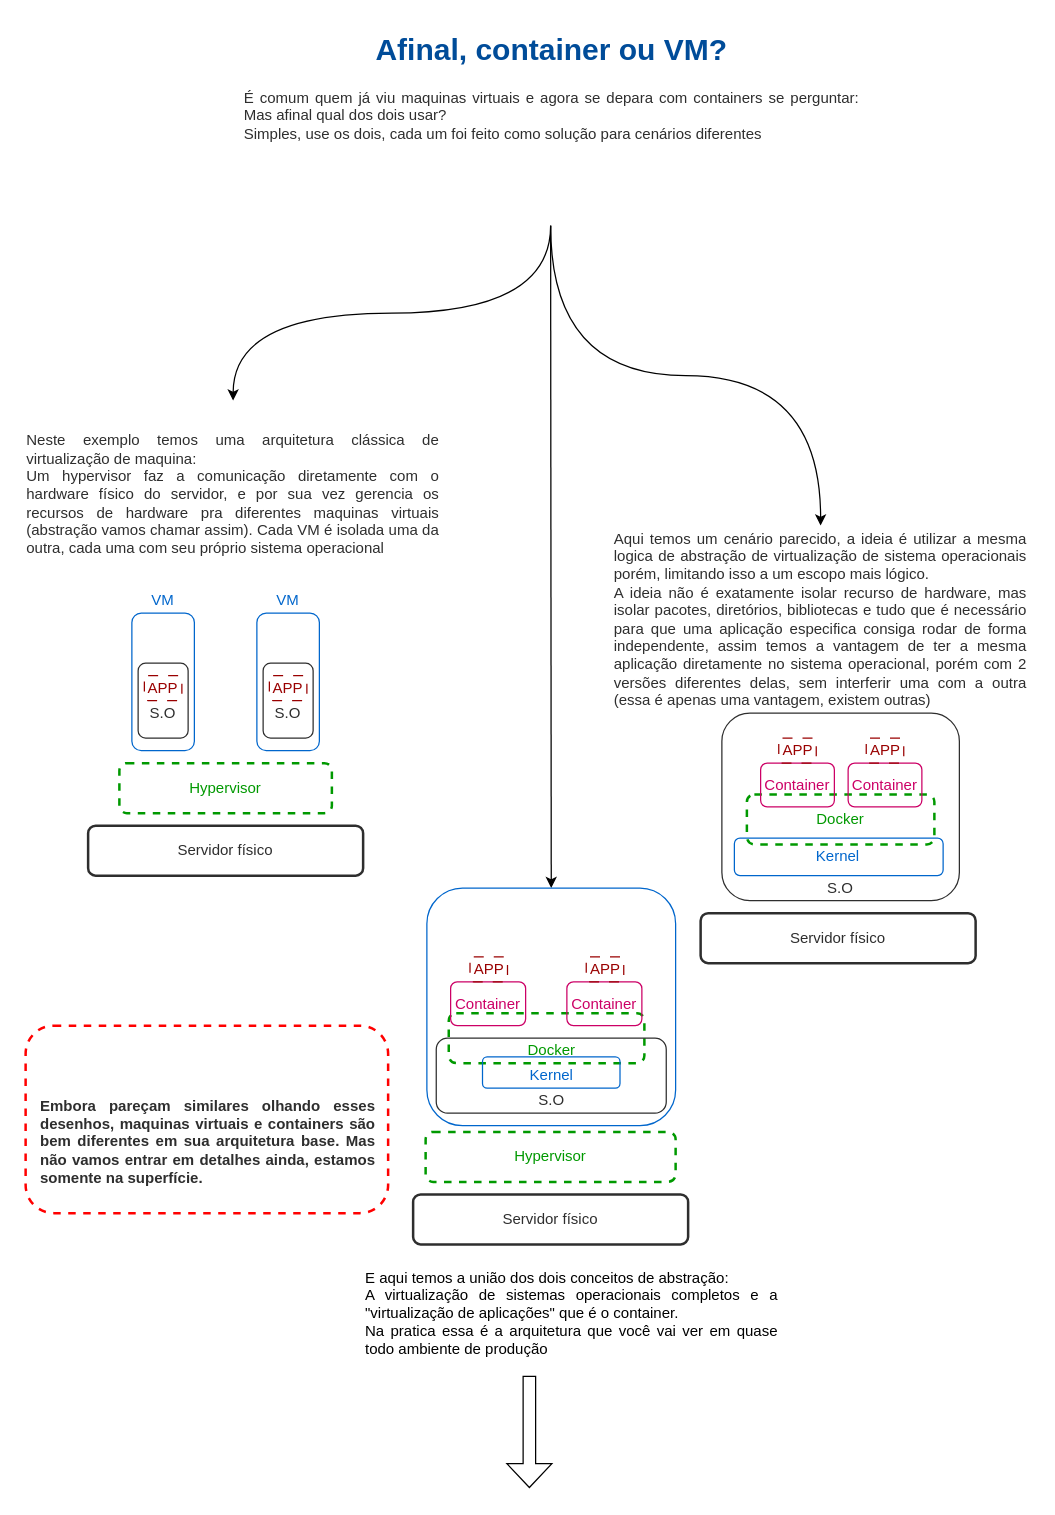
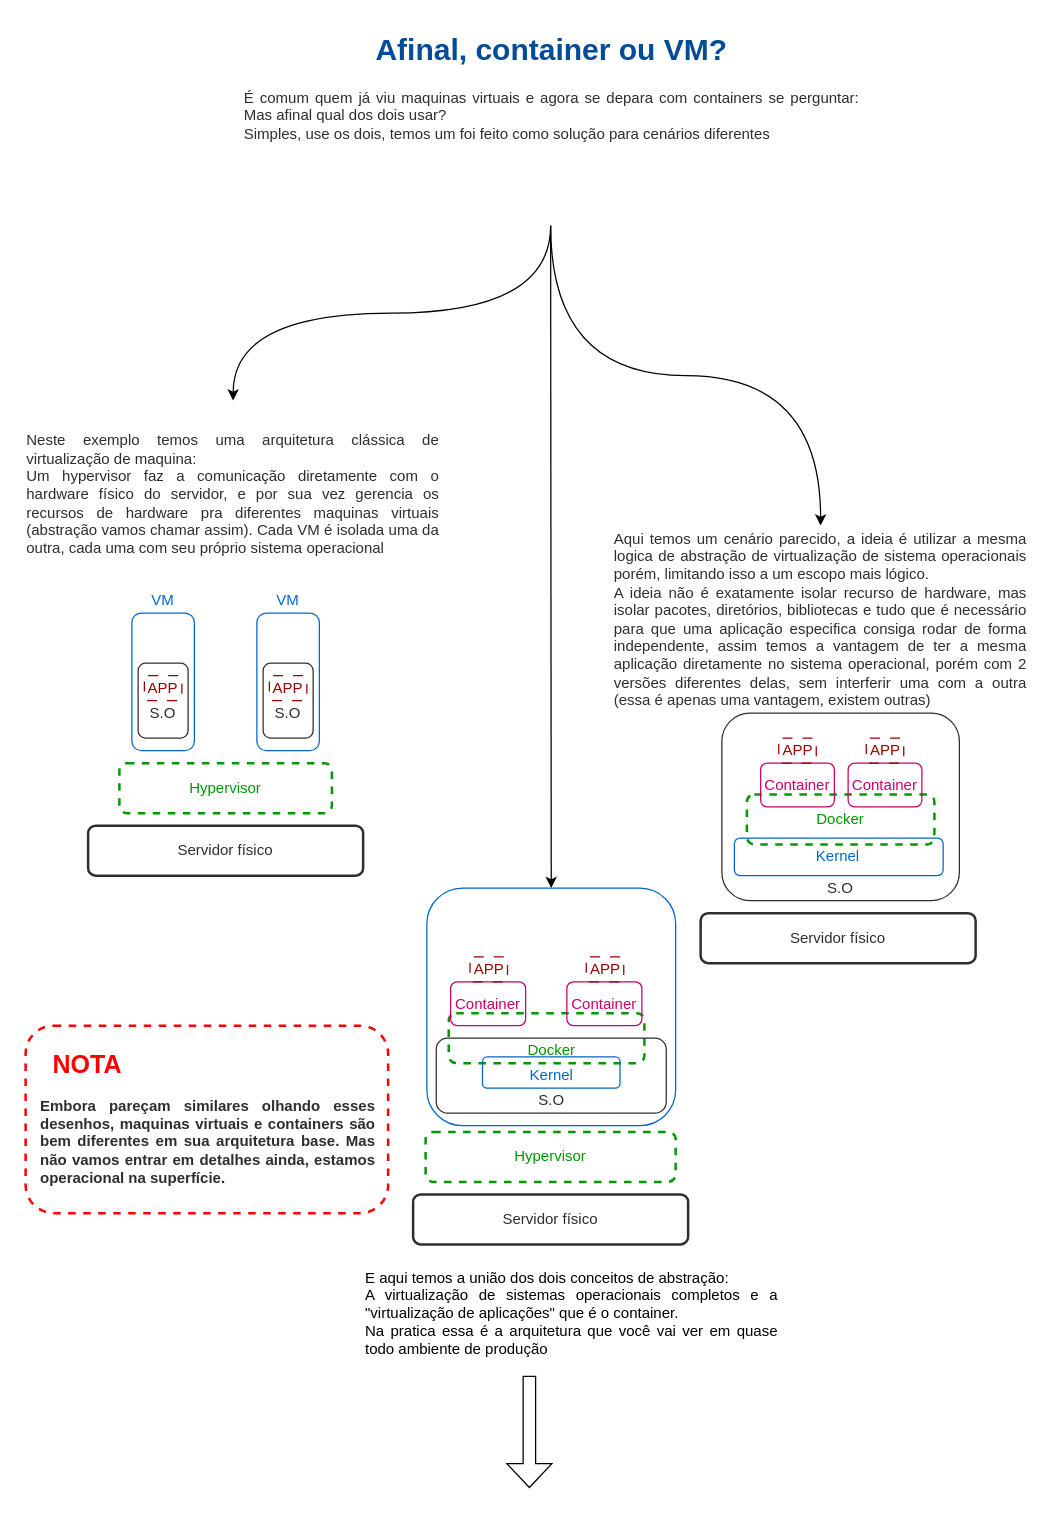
(552, 49) -> (552, 49)
none -> (82, 1063)
(208, 1142) -> (208, 1142)
